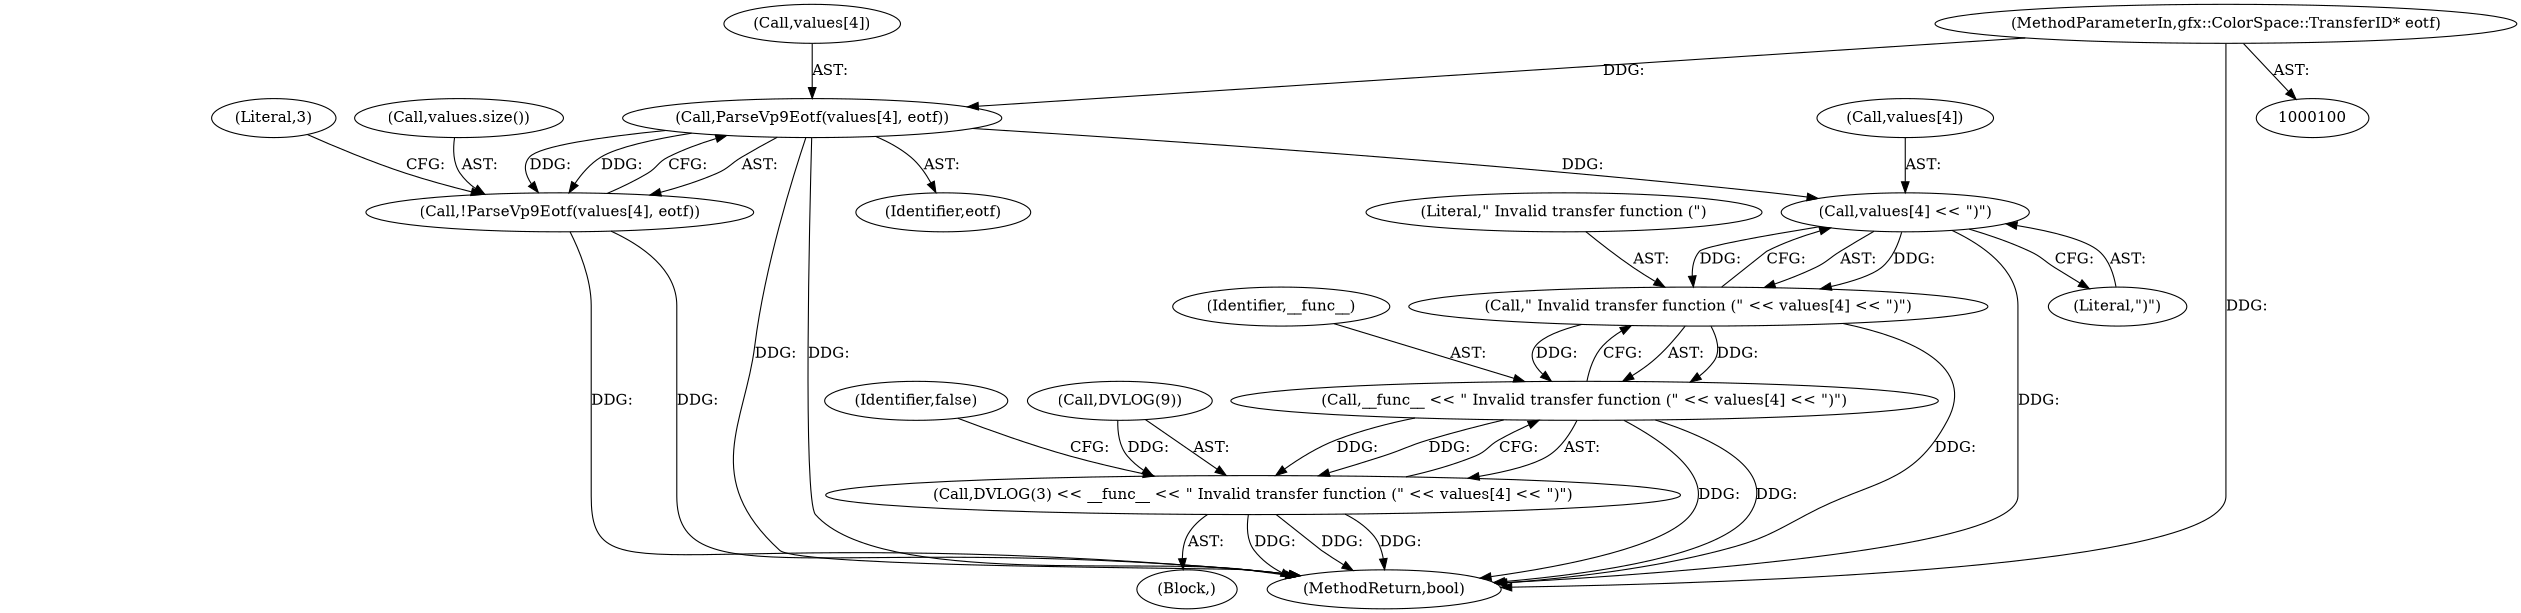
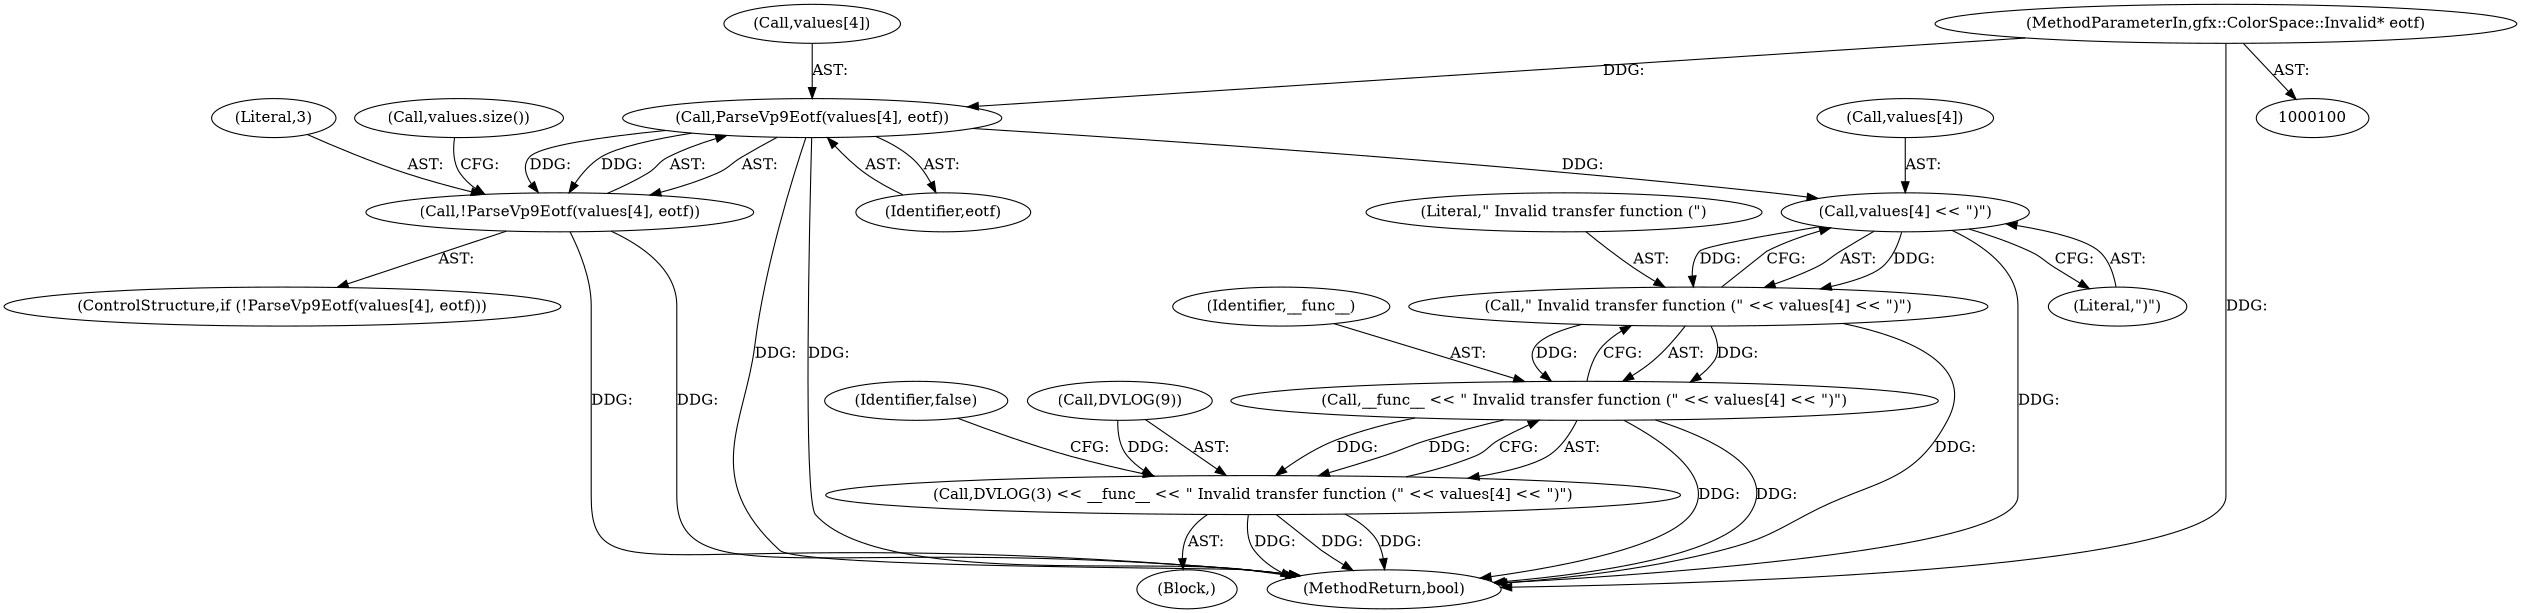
(2226, 24) -> (2226, 24)
(428, 165) -> (428, 165)
(482, 165) -> (482, 165)
(690, 165) -> (690, 165)
none -> (866, 174)
none -> (282, 307)
